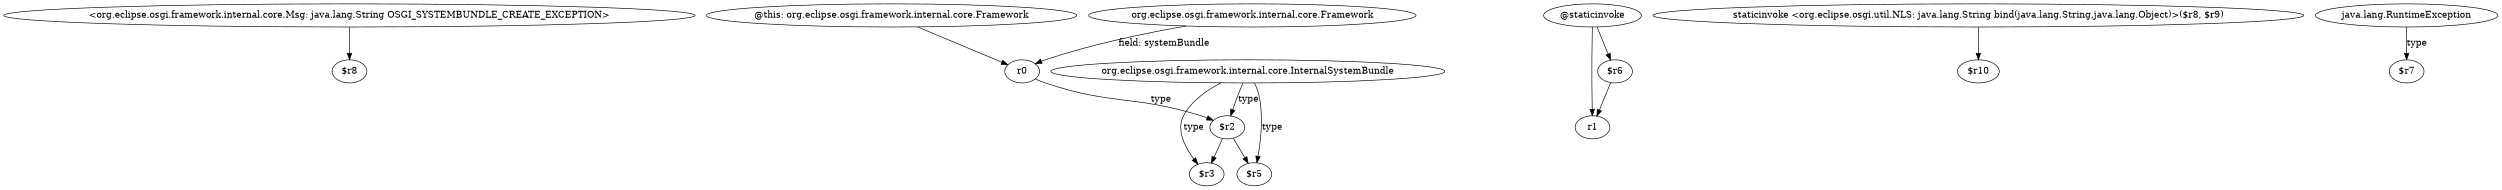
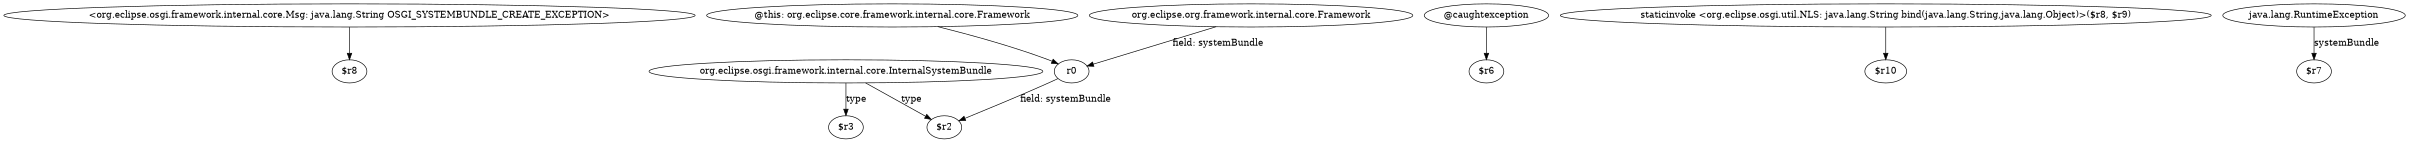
(892, 15) -> (892, 15)
(1252, 15) -> (1251, 15)
(1593, 15) -> (1486, 15)
(2417, 43) -> (2347, 43)
(1161, 99) -> (1066, 99)
(1593, 127) -> none
(1218, 148) -> none
(1254, 174) -> none
